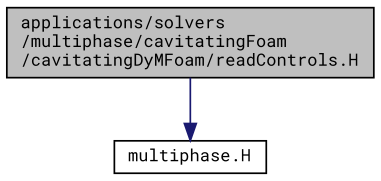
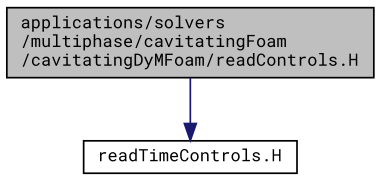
(190, 157) -> (190, 157)
